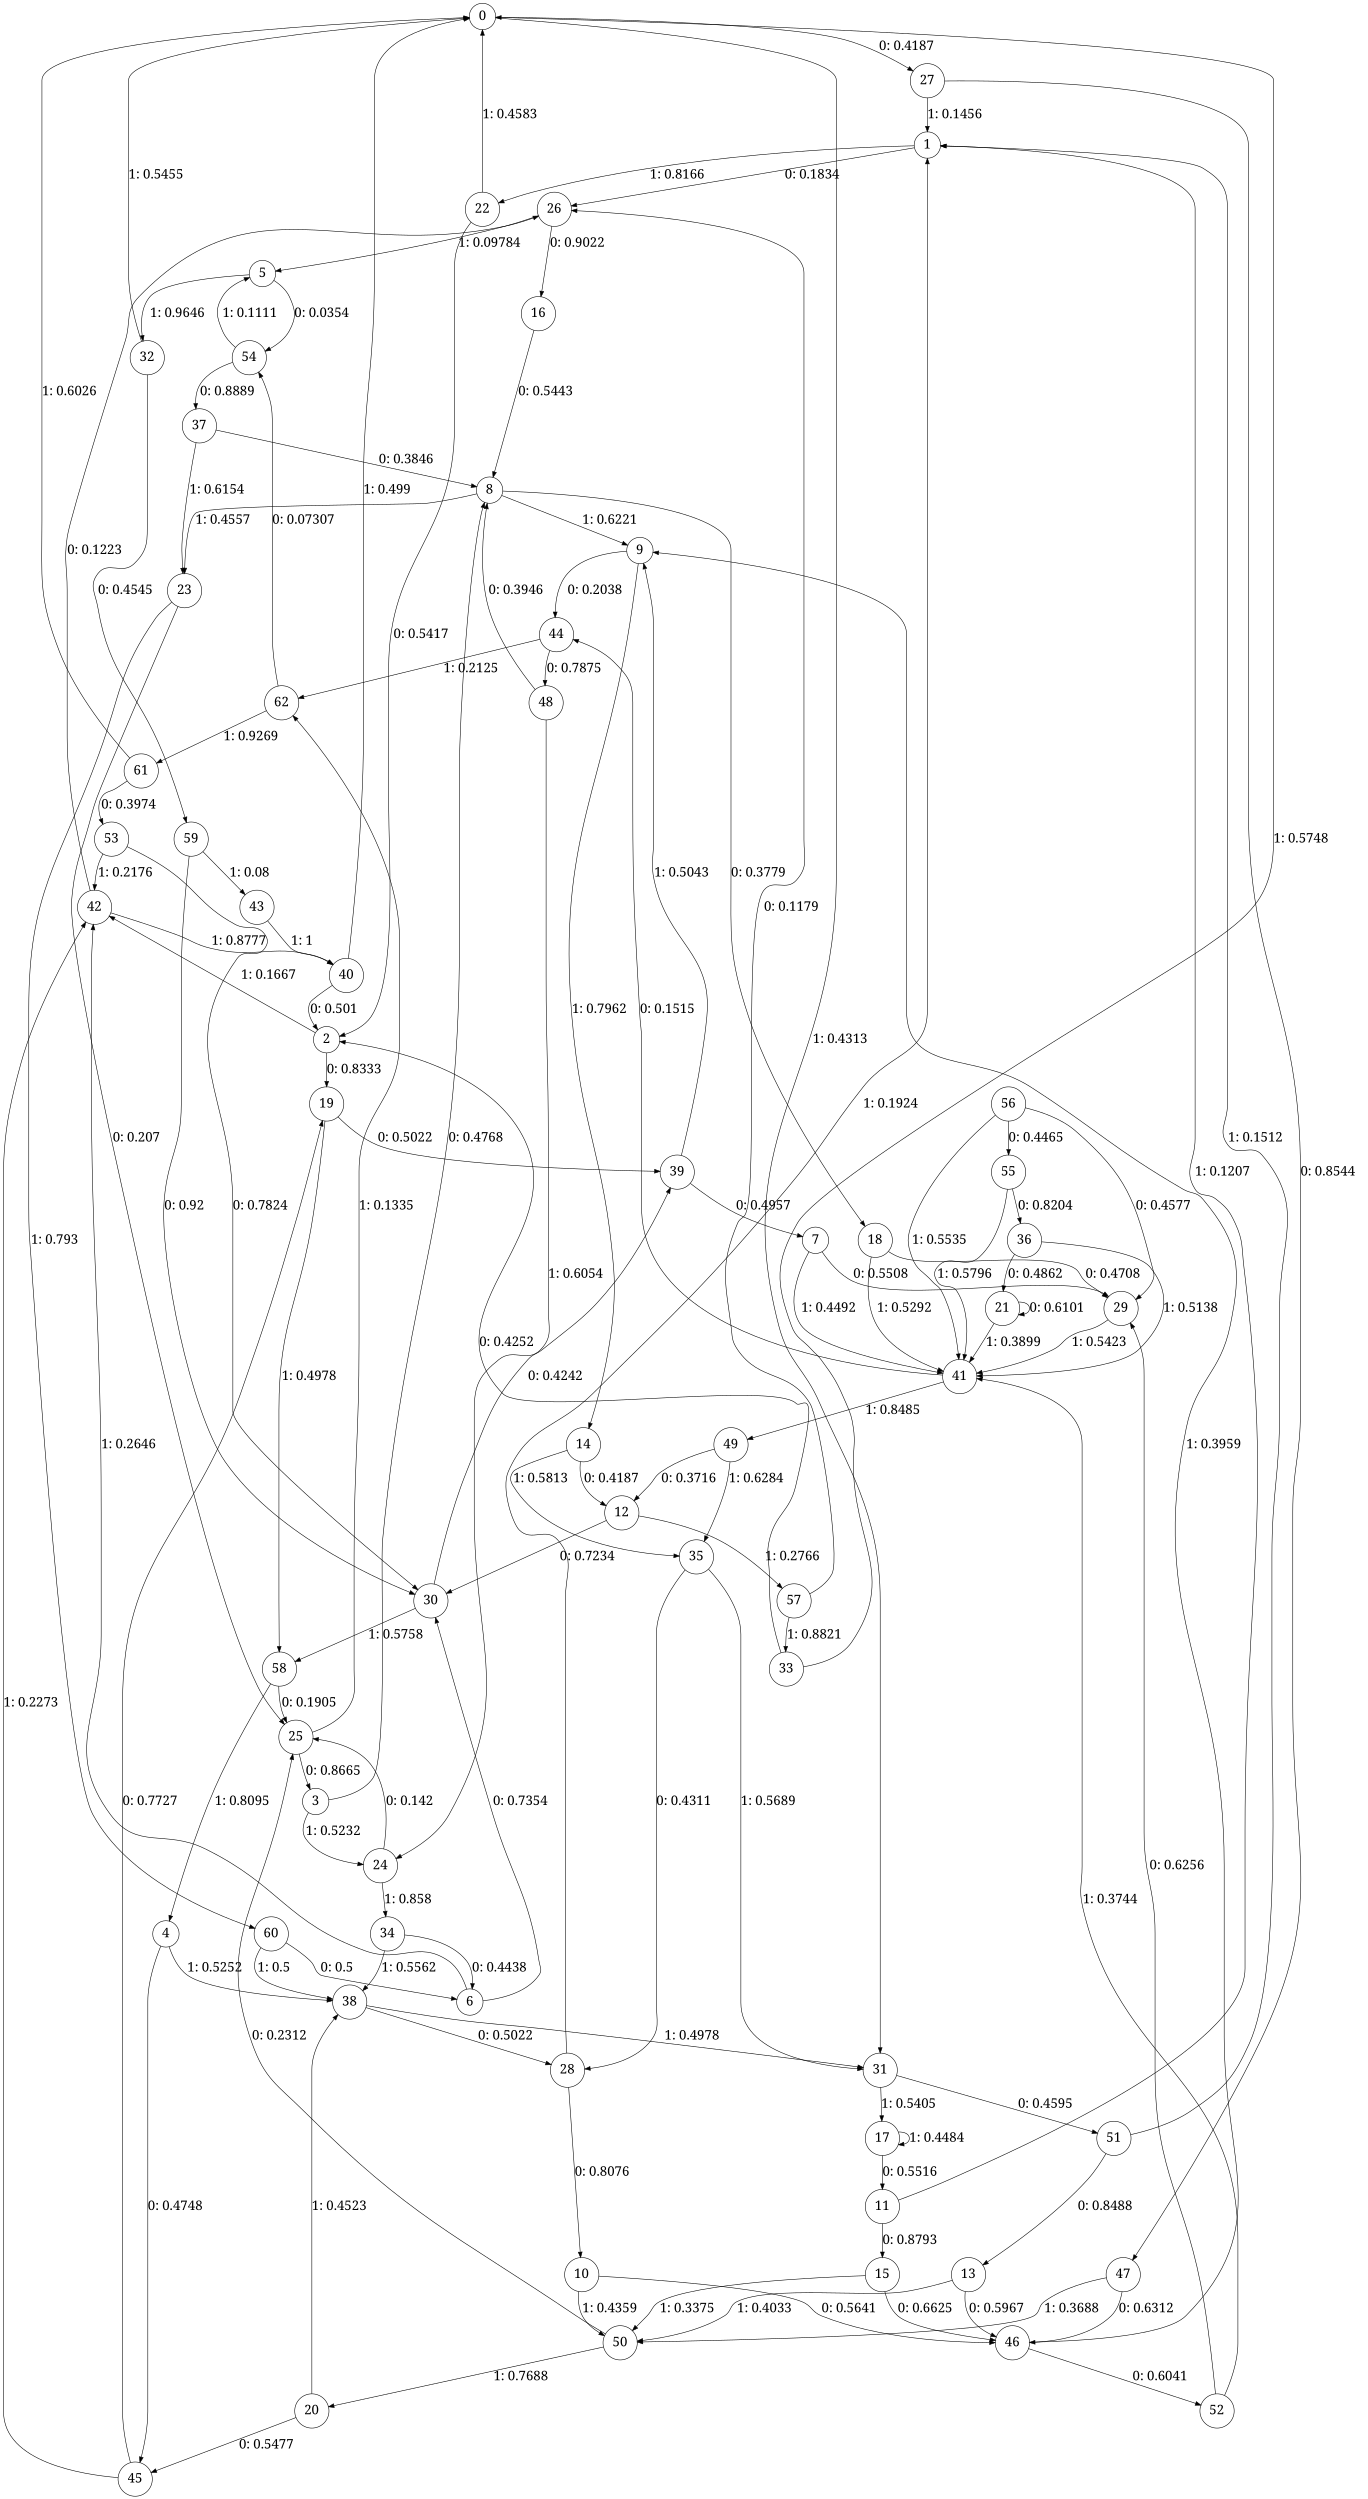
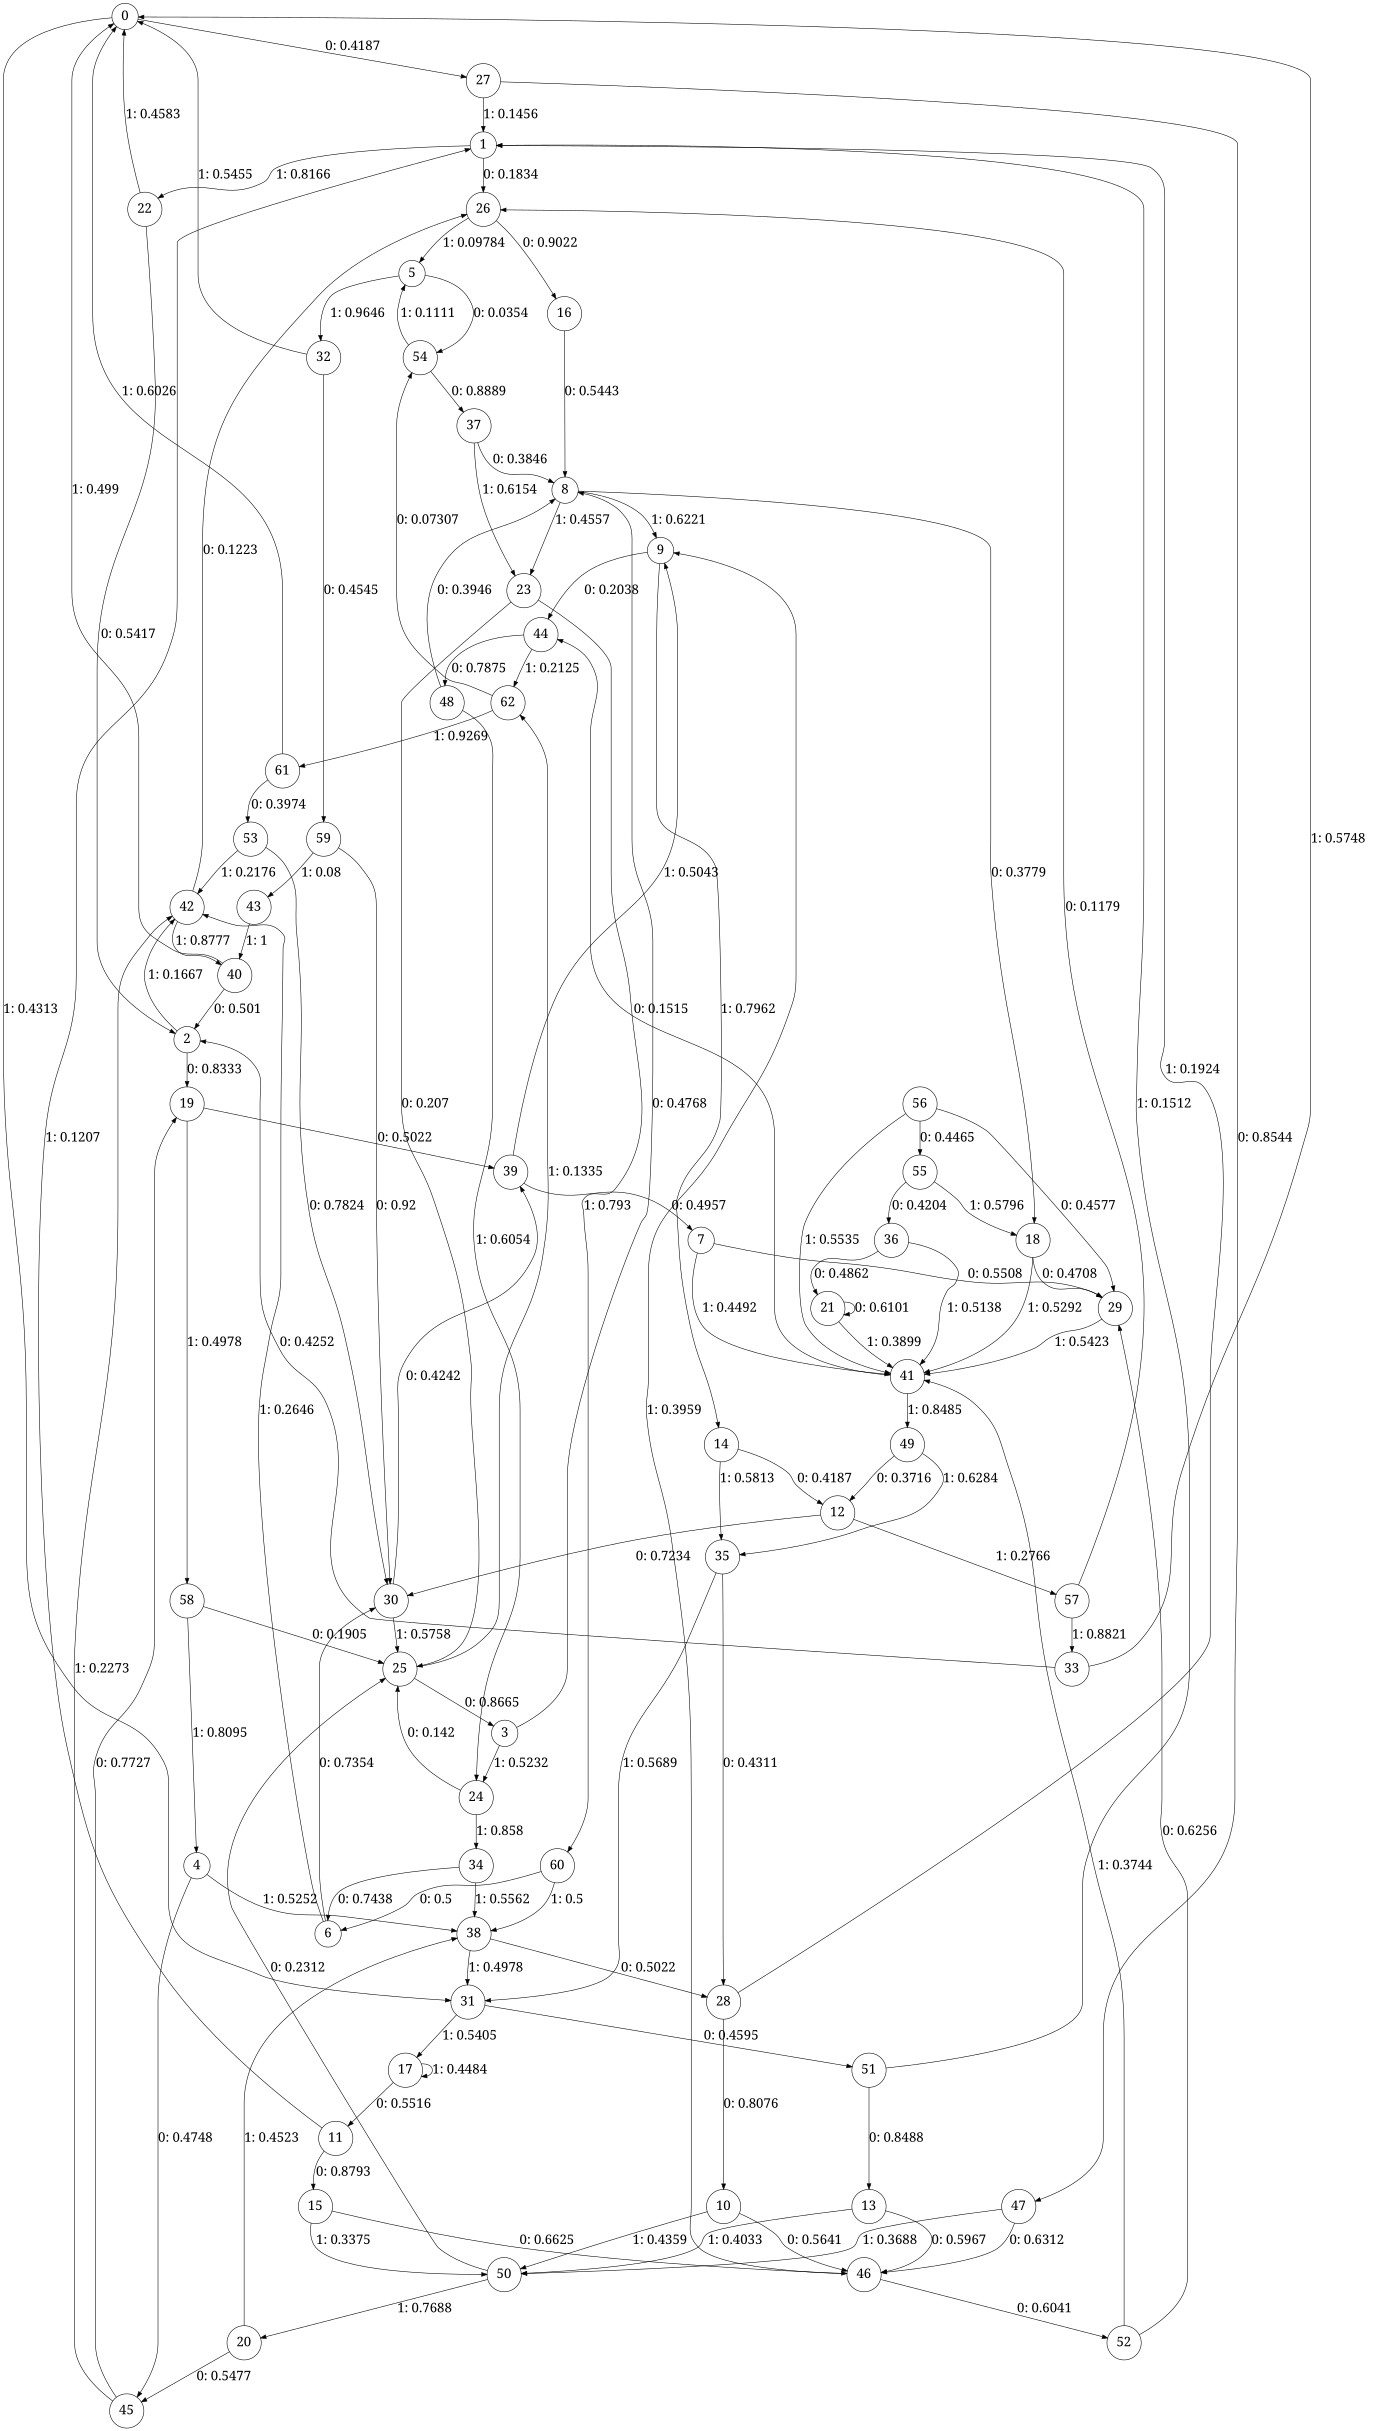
(1050, 1206) -> (924, 1206)
(939, 1265) -> (969, 1213)
(358, 1634) -> (395, 1632)
(504, 1968) -> (370, 1900)
